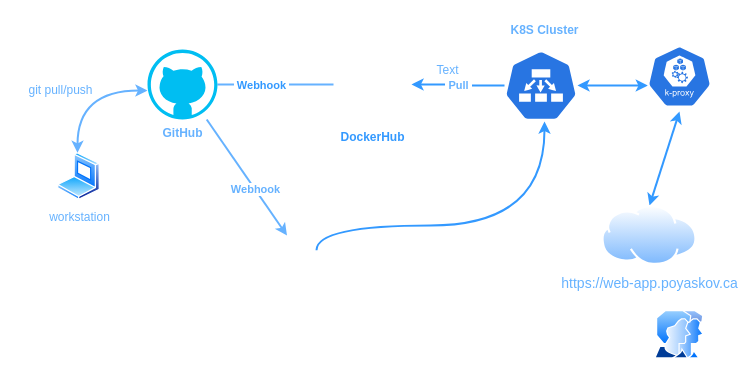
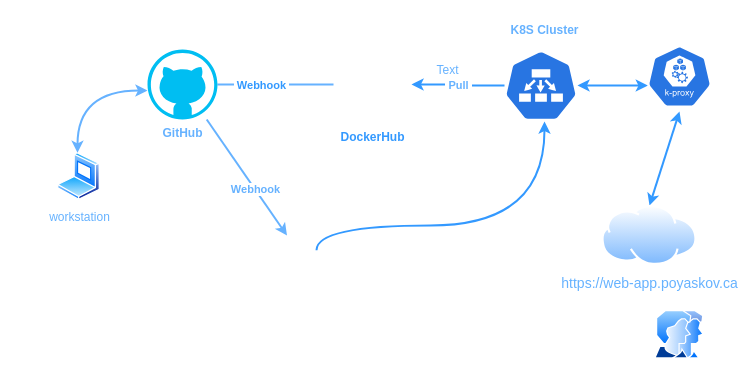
(61, 91) -> none
